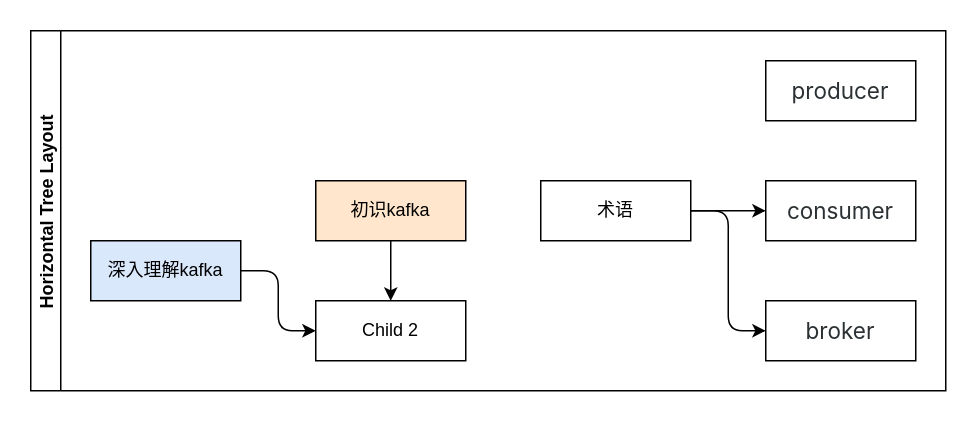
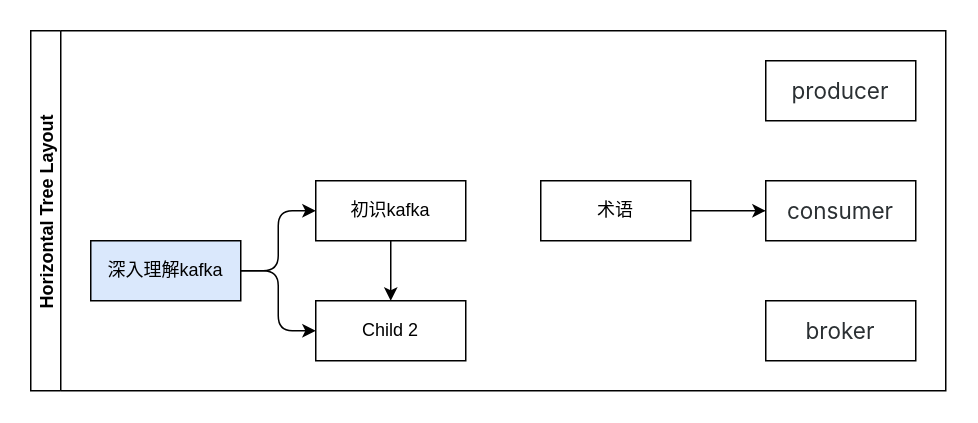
(391, 211) -> (391, 211)
none -> (278, 232)
(728, 281) -> none
